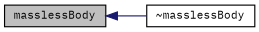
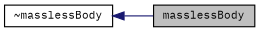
(132, 16) -> (139, 16)
